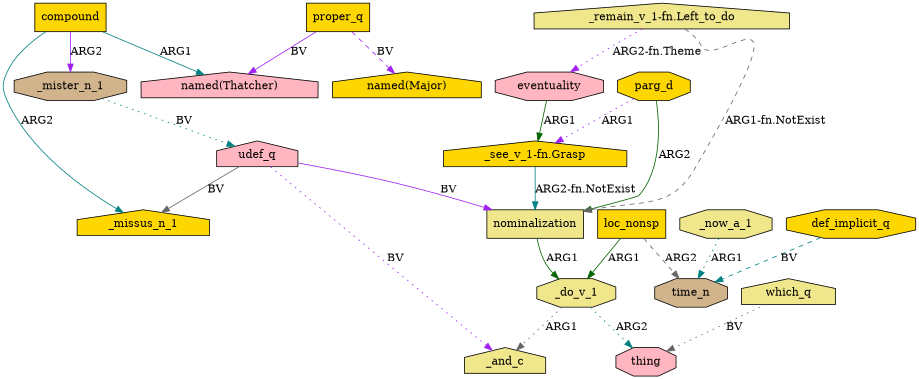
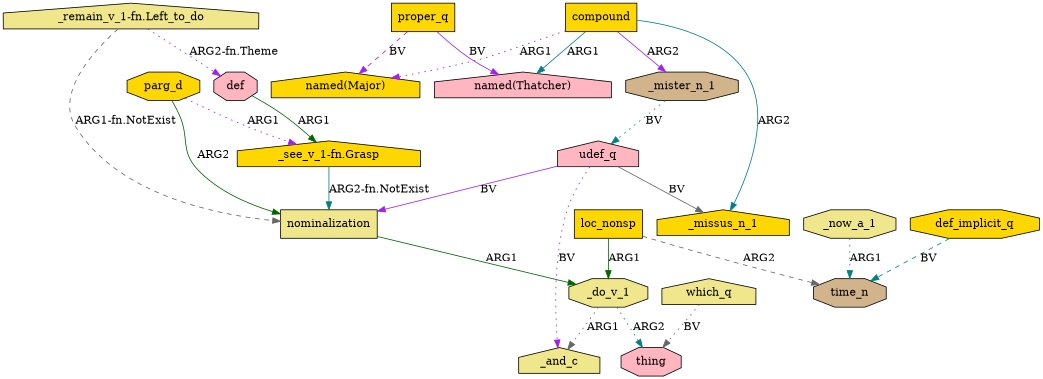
none -> (484, 58)
(549, 86) -> (236, 86)
